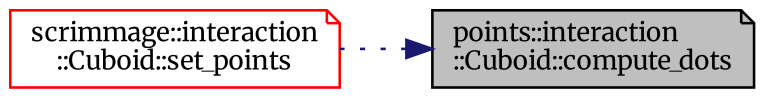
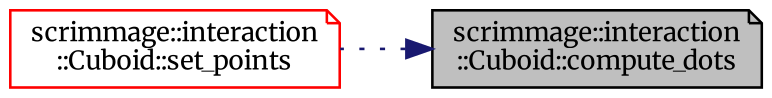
(593, 49) -> (597, 49)
